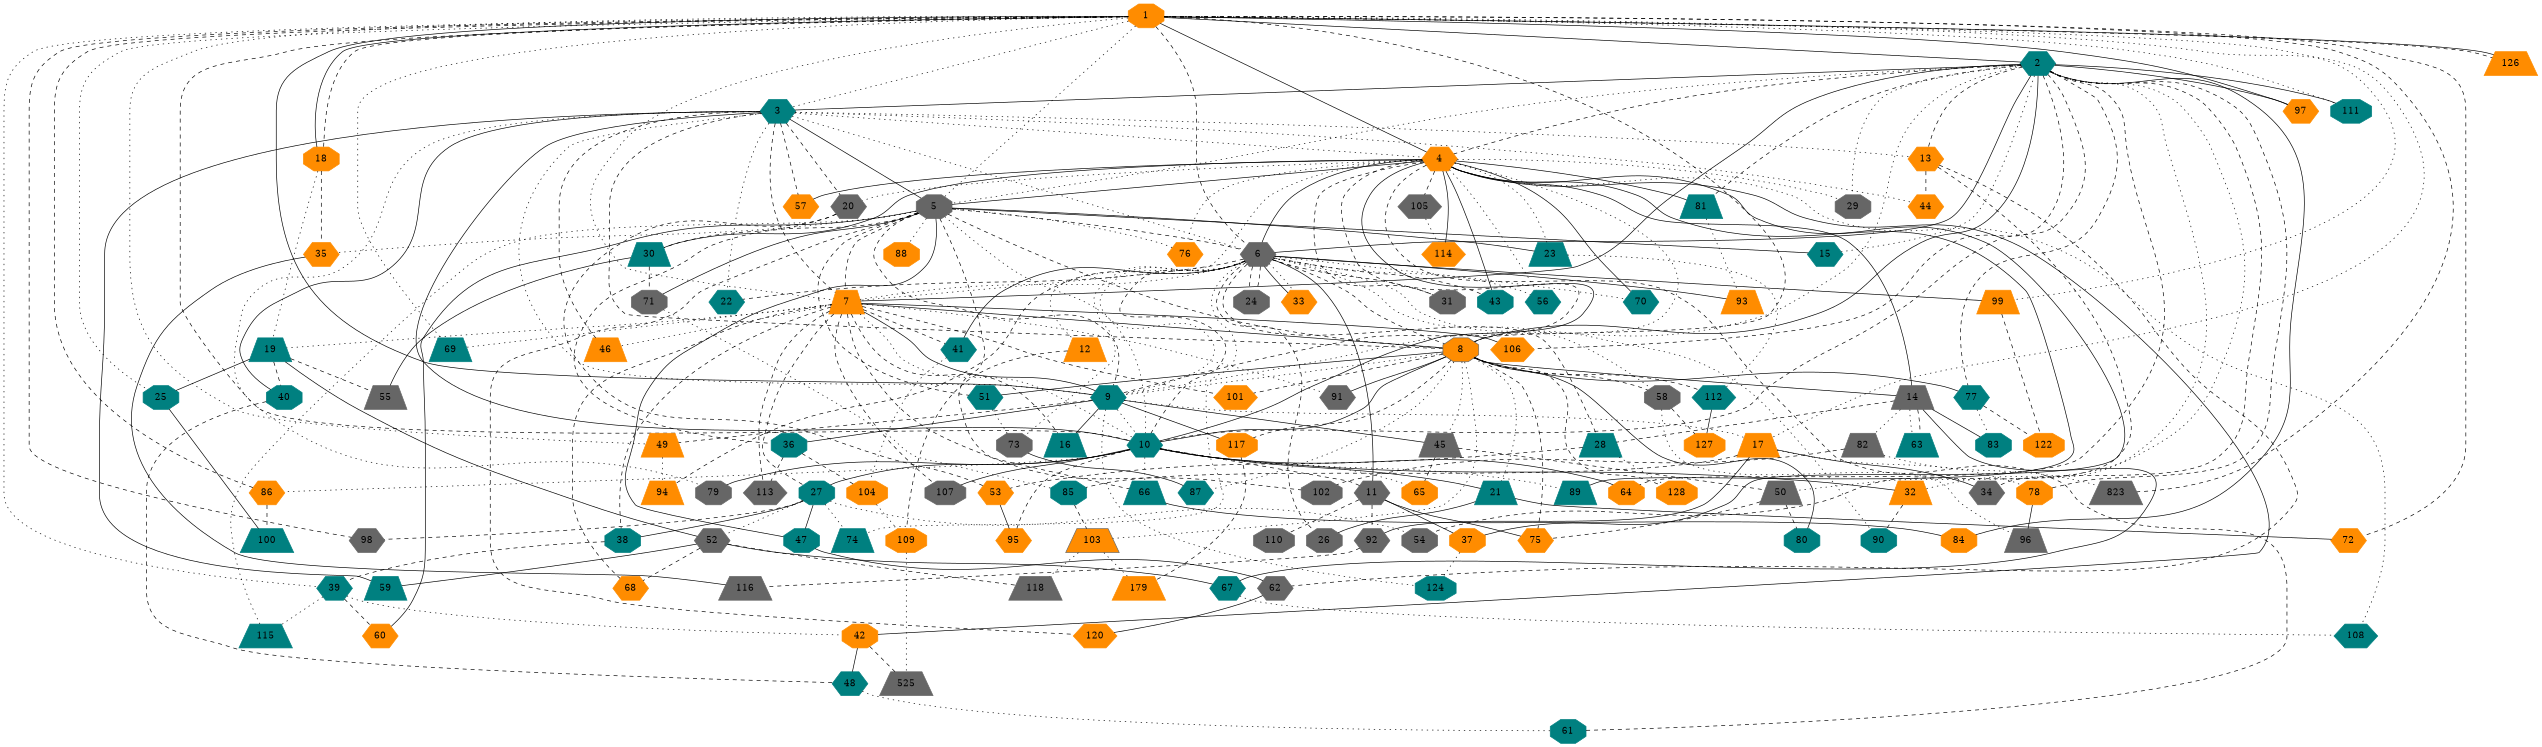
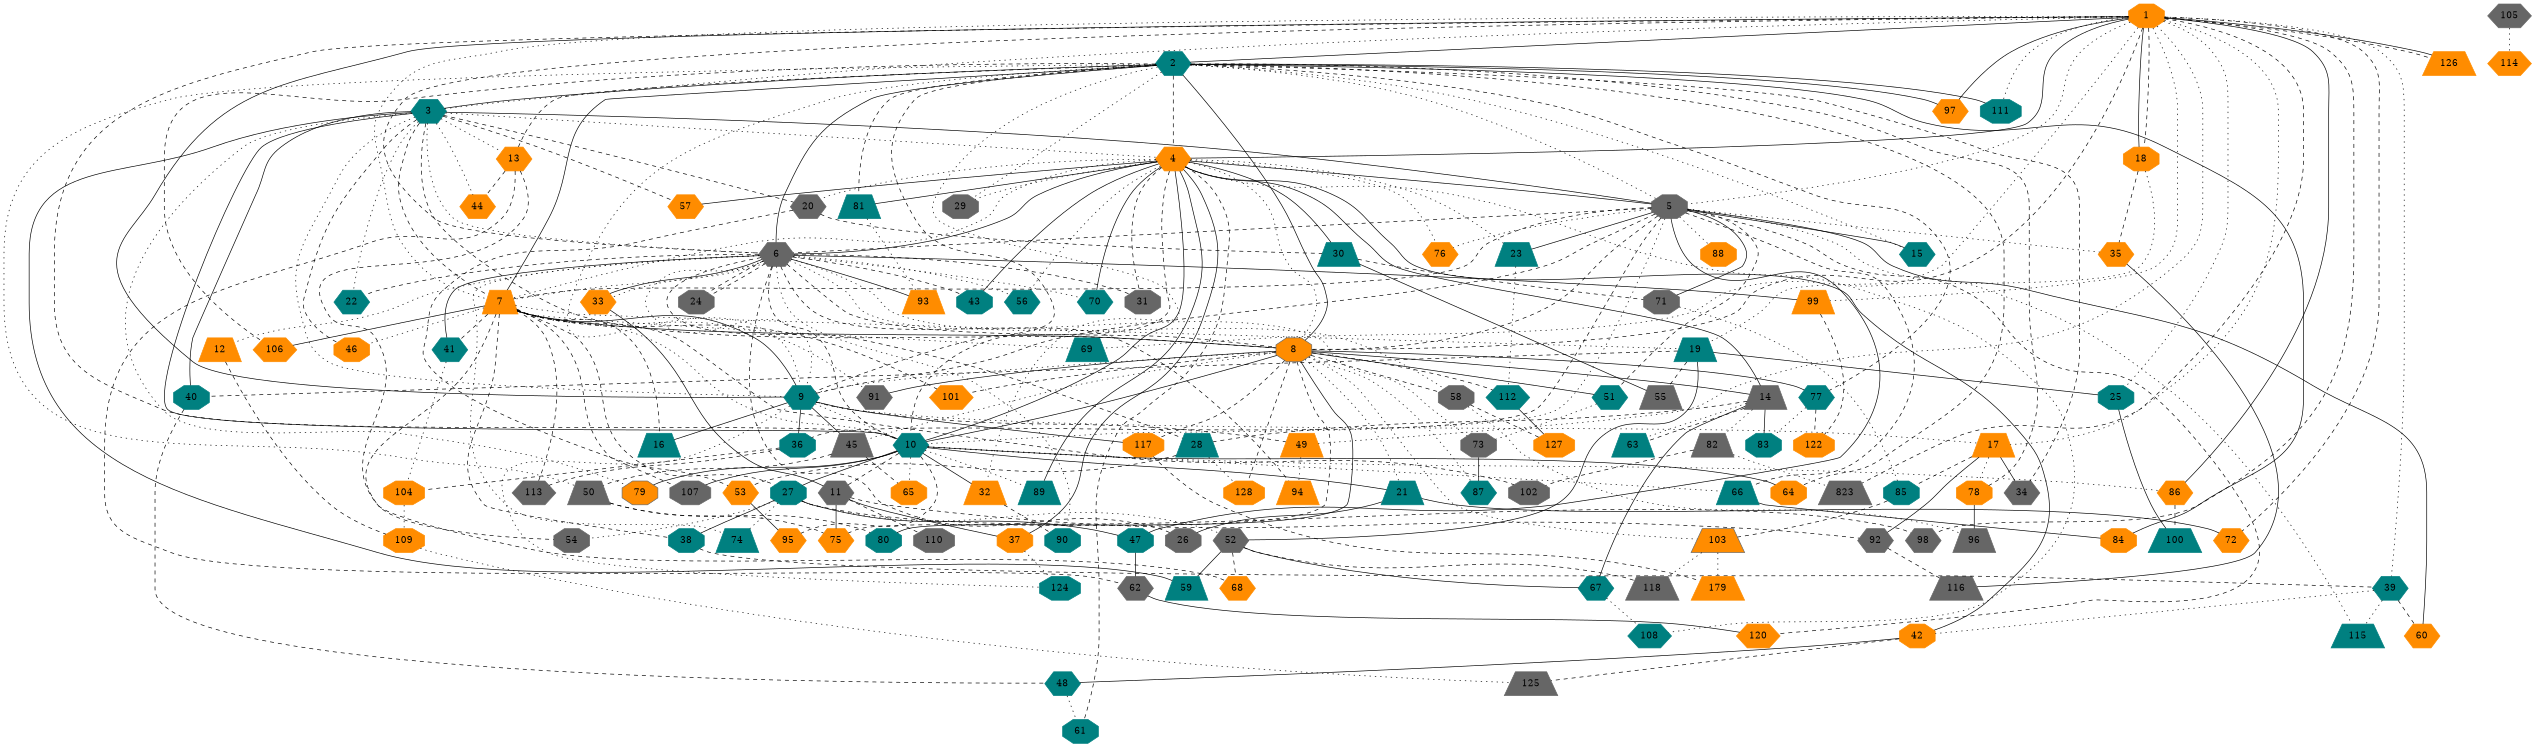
(94, 51) -> (2329, 209)
(1430, 183) -> none
(1448, 206) -> none
(606, 350) -> (352, 350)
(1364, 377) -> (703, 416)
(714, 493) -> (640, 493)
(906, 684) -> (1531, 684)
